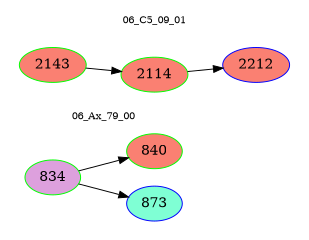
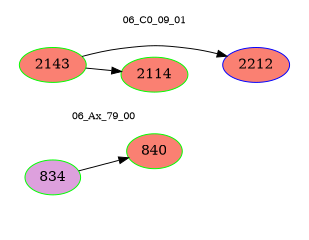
(154, 21) -> (154, 21)
(200, 70) -> (150, 46)
(154, 204) -> none
